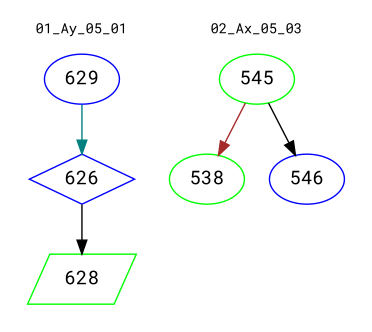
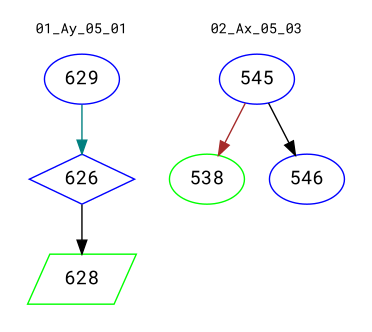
(257, 79) -> (257, 79)
